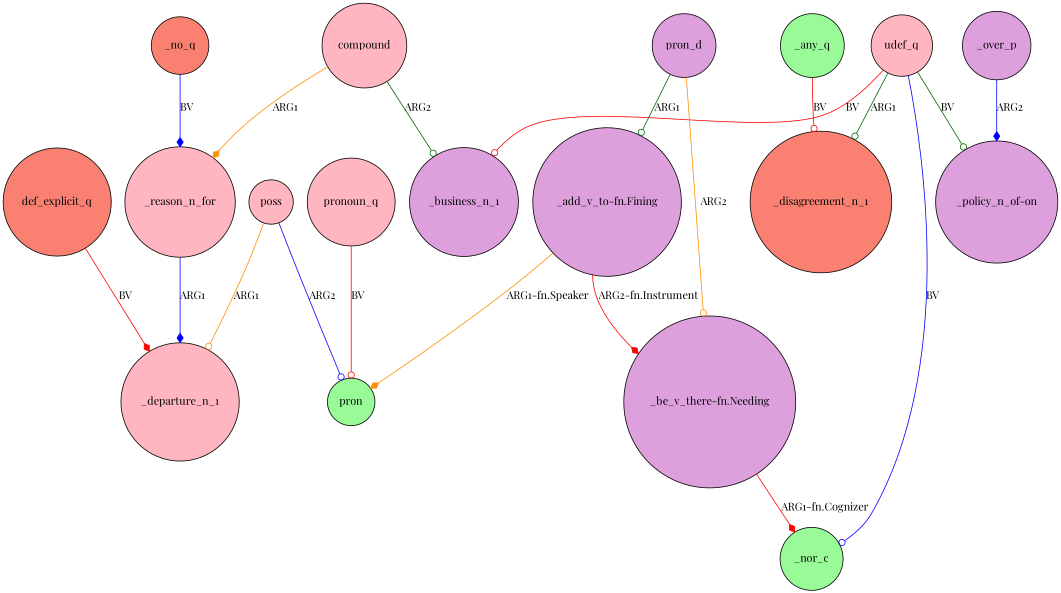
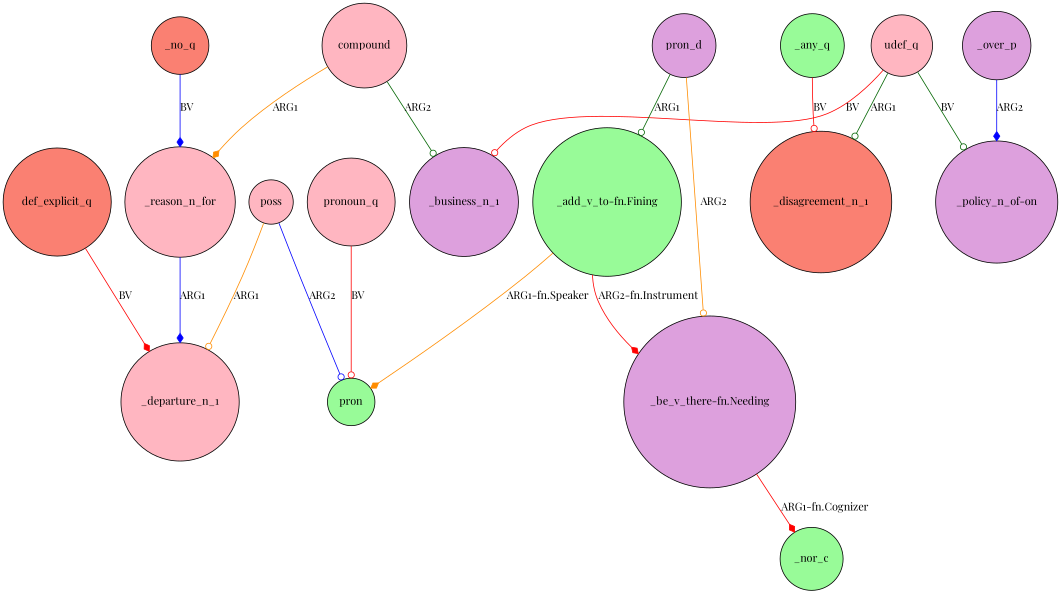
(607, 202) -> (607, 202)
(925, 318) -> none
